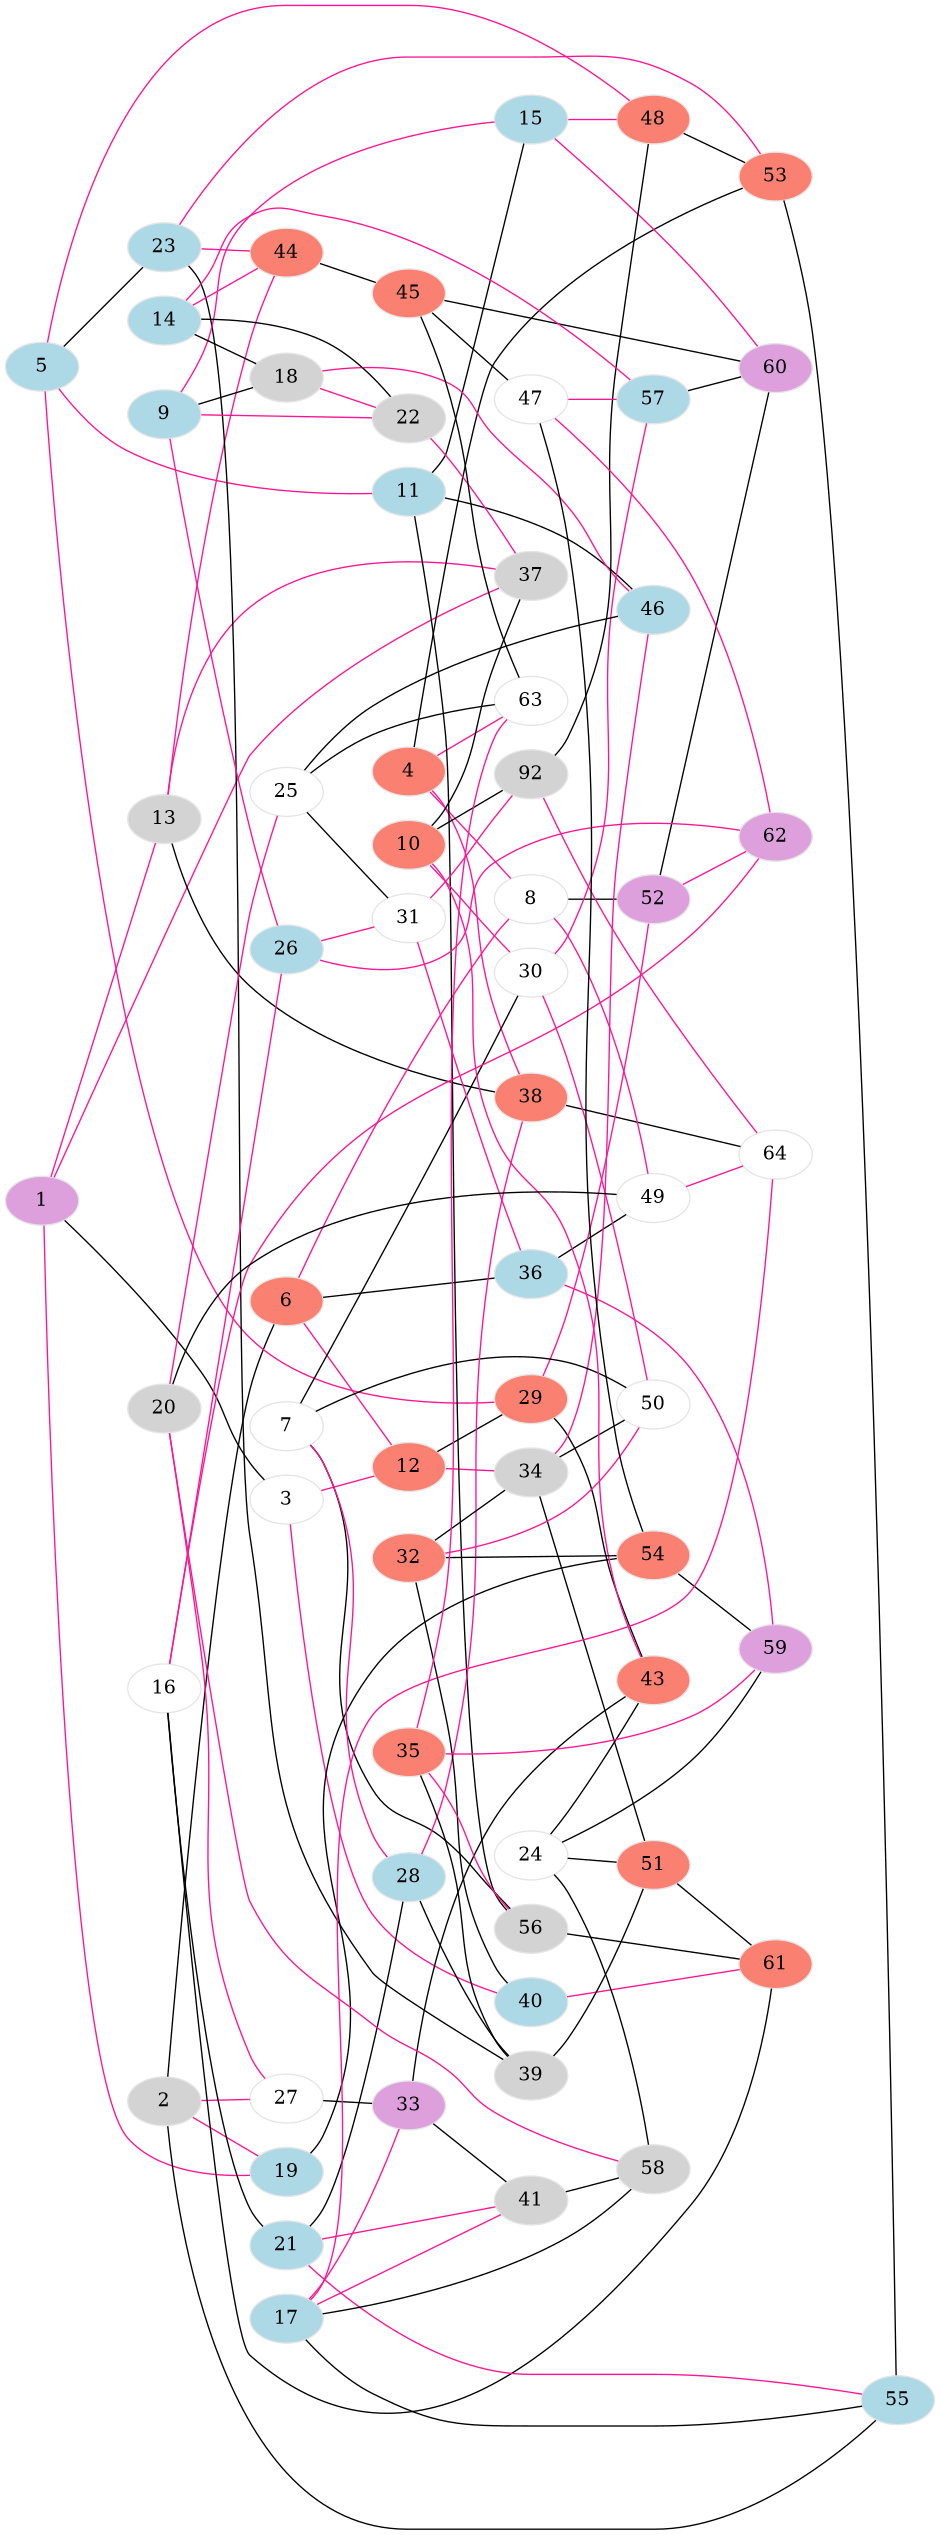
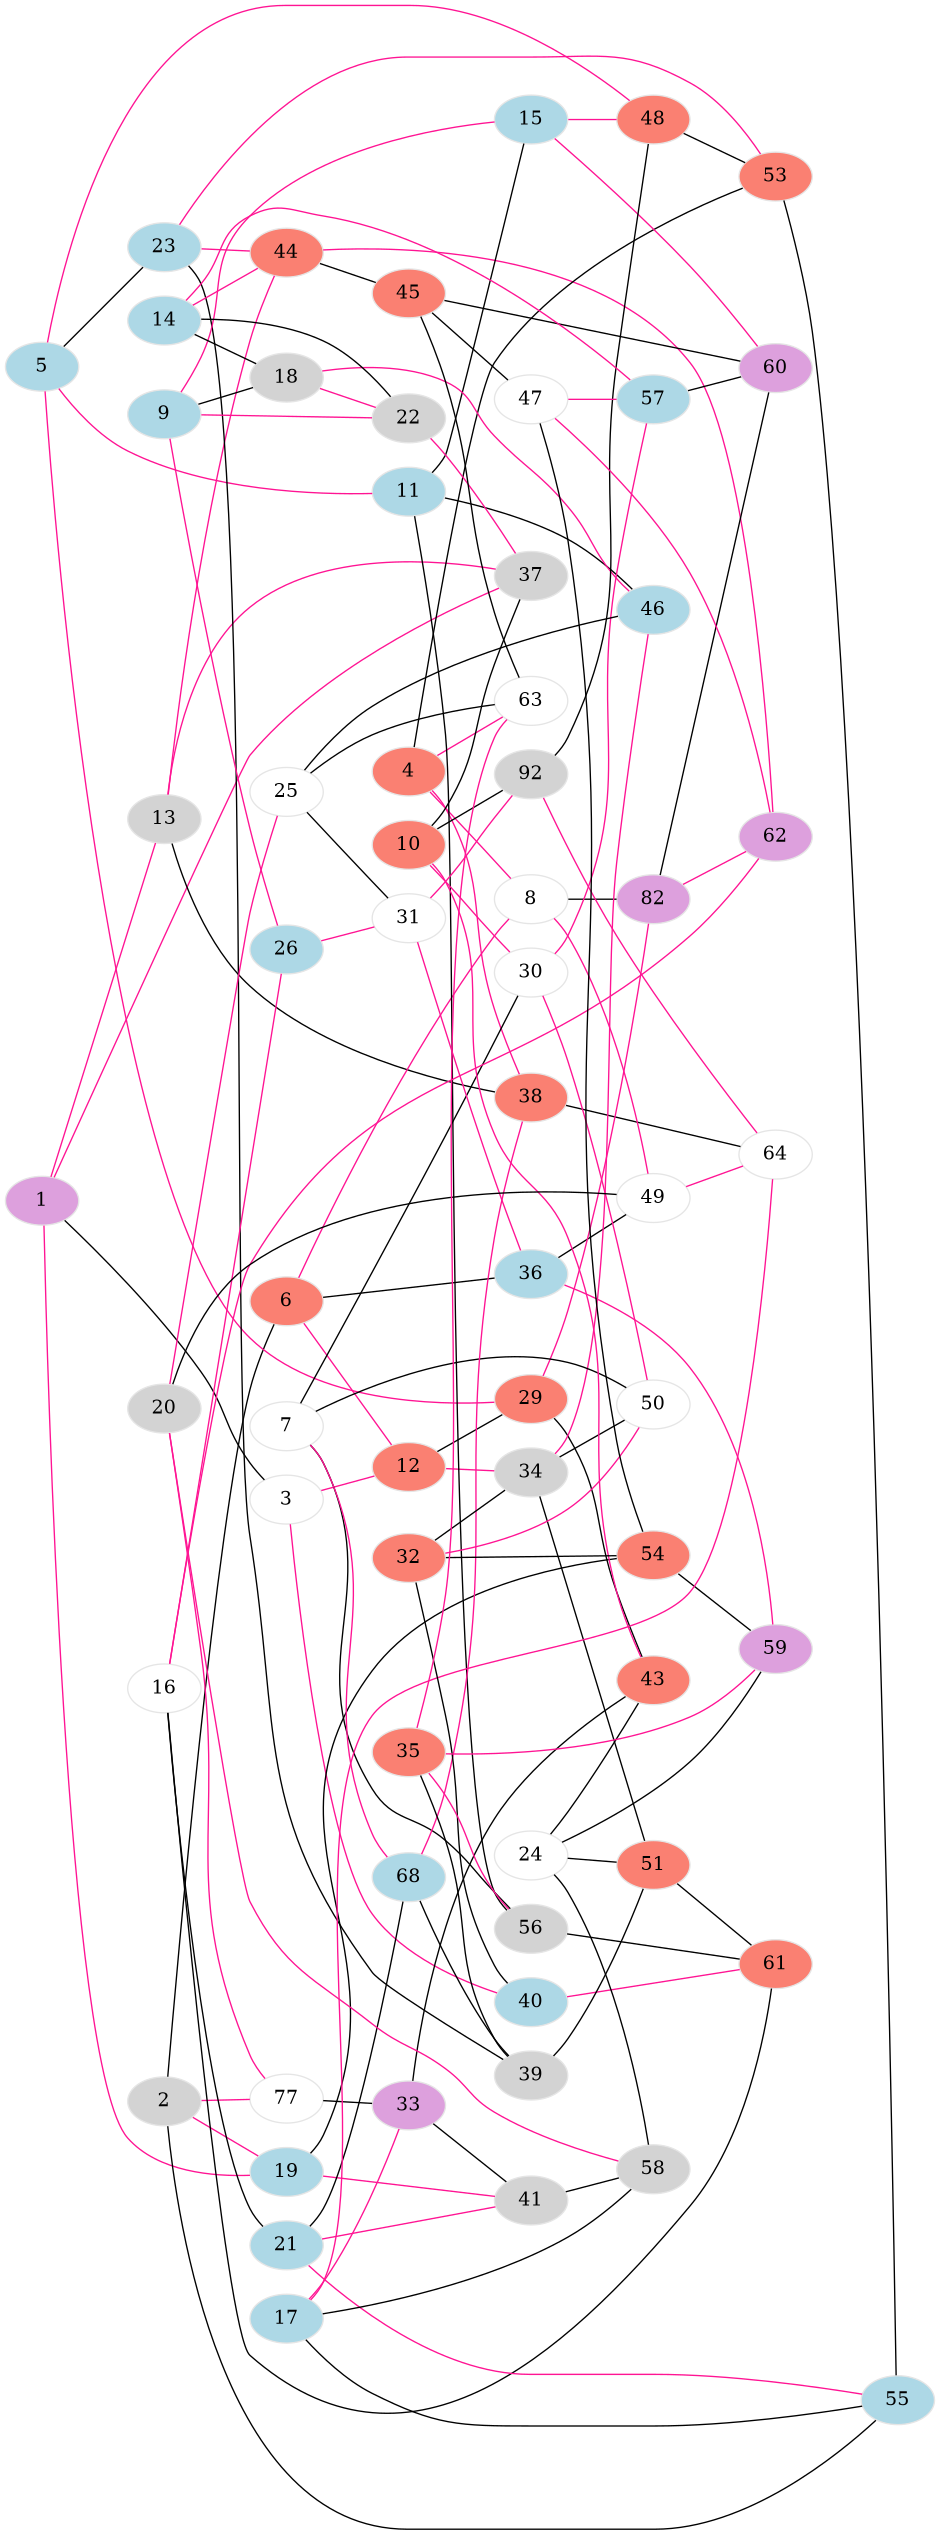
(512, 853) -> (695, 372)
(653, 899) -> (653, 899)
(409, 1877) -> (409, 1877)
(287, 2099) -> (287, 2099)
(409, 2260) -> (409, 2186)
